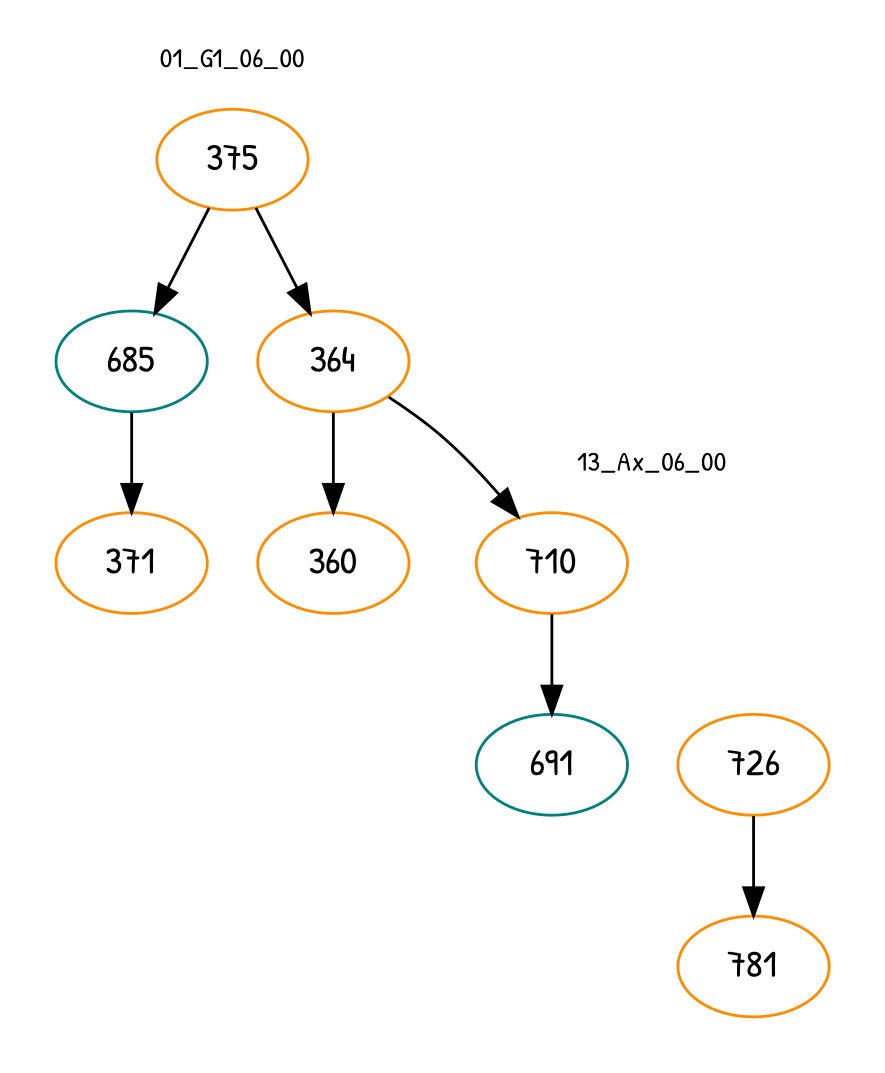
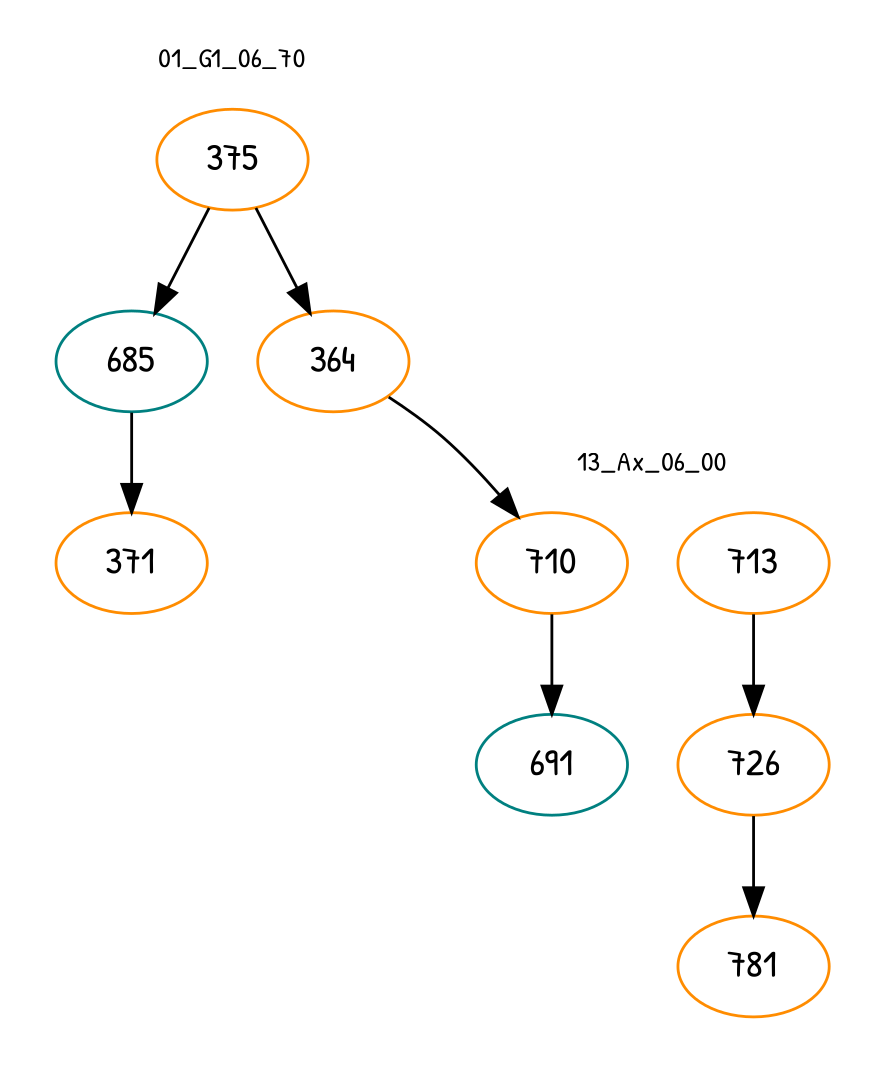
(233, 60) -> (233, 60)
(333, 563) -> none
none -> (754, 563)
